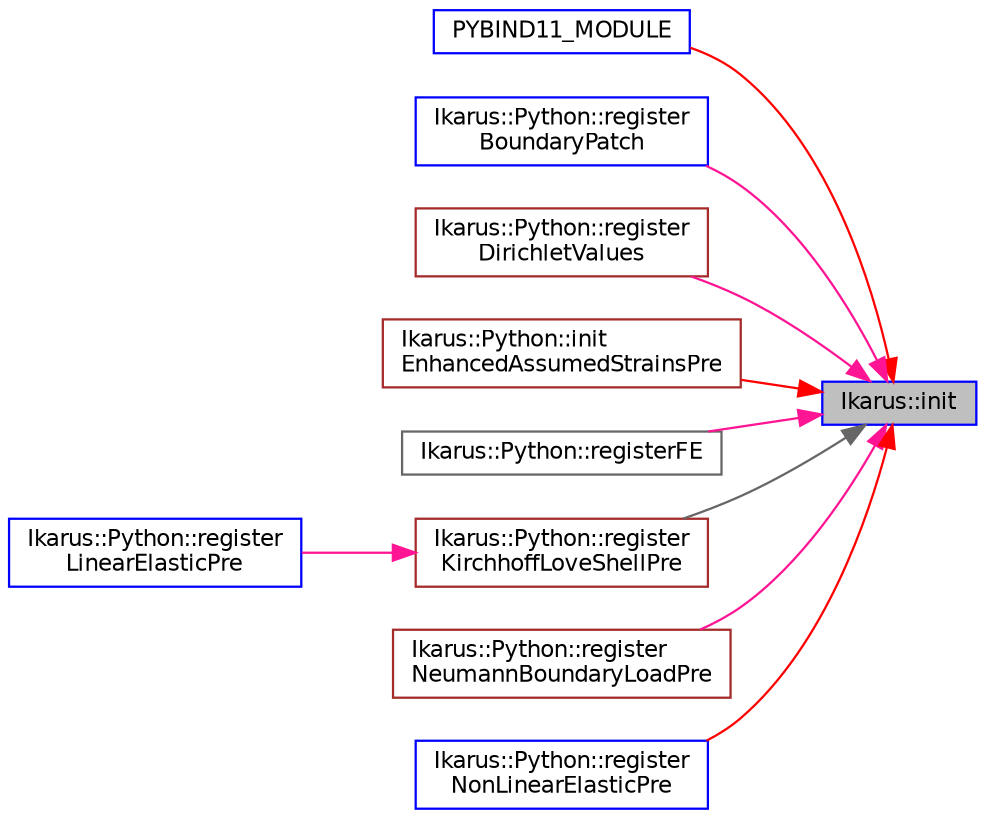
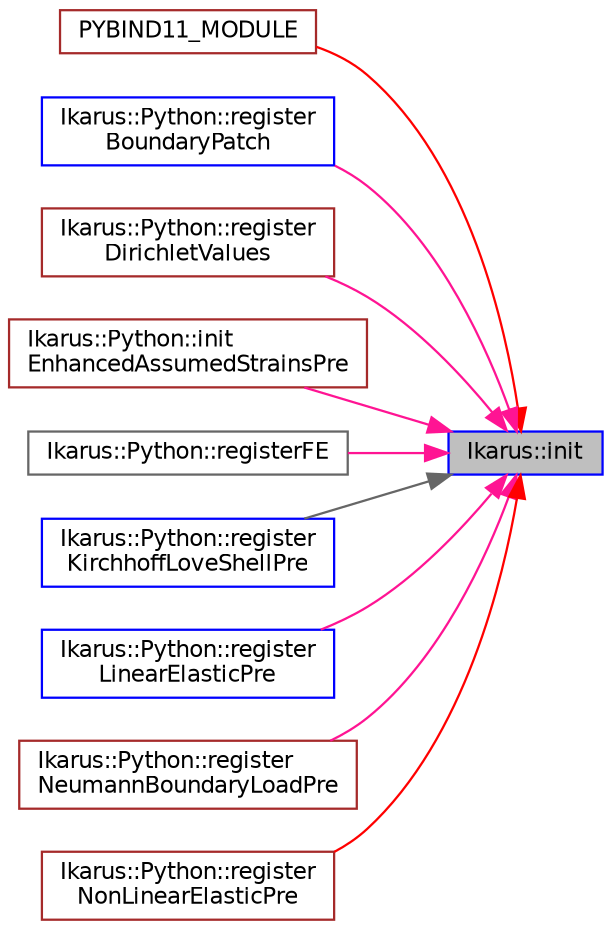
(562, 32) -> (188, 32)
(770, 384) -> (367, 406)
(347, 553) -> (414, 572)
(562, 553) -> (188, 553)
(562, 775) -> (188, 886)
